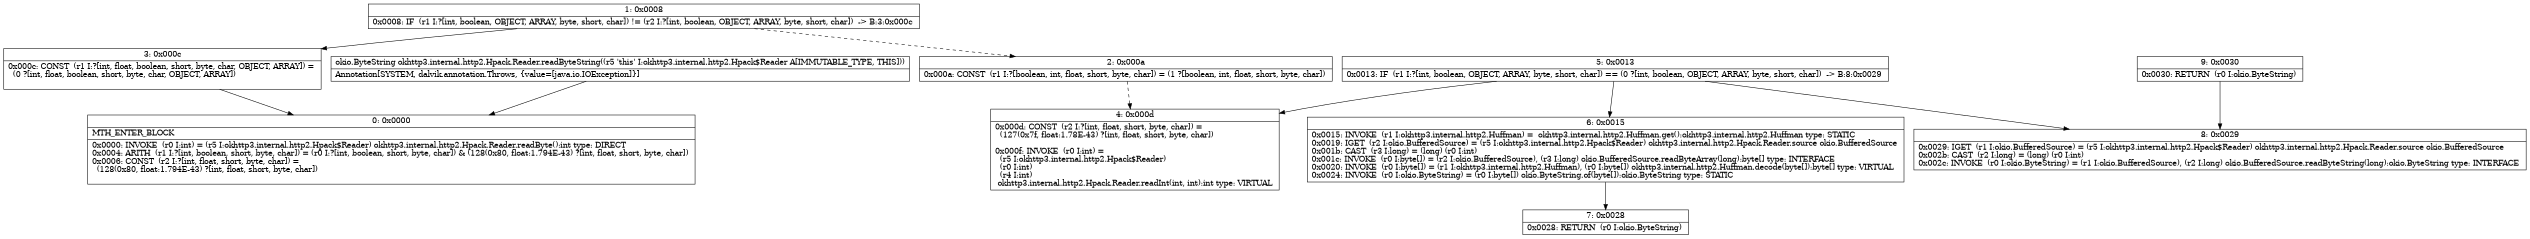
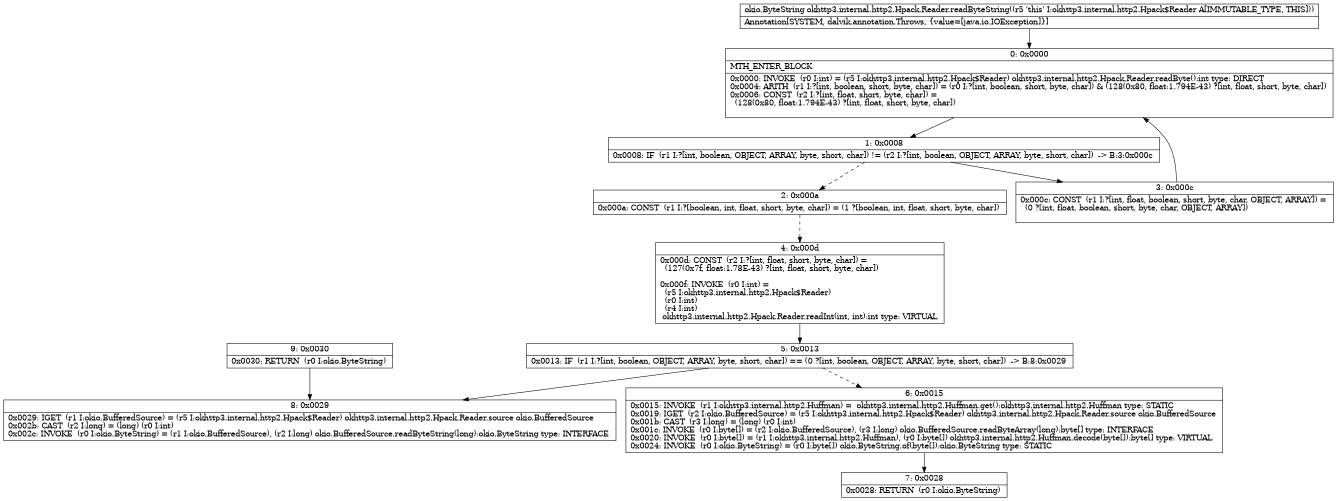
(1390, 95) -> (800, 331)
(1612, 97) -> (840, 377)
none -> (934, 126)
